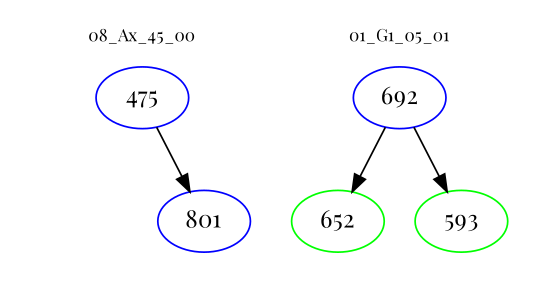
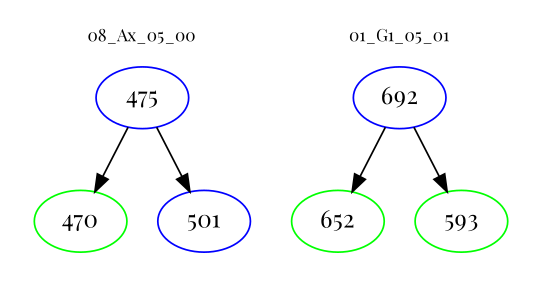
(142, 37) -> (142, 37)
none -> (81, 221)
(204, 221) -> (204, 221)
